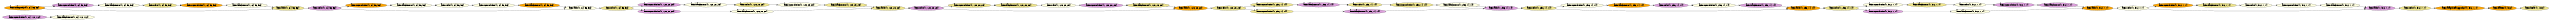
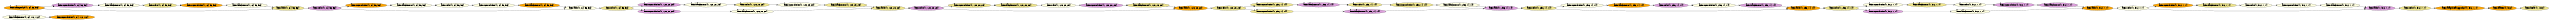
(25, 17) -> (73, 17)
(48, 17) -> (48, 17)
